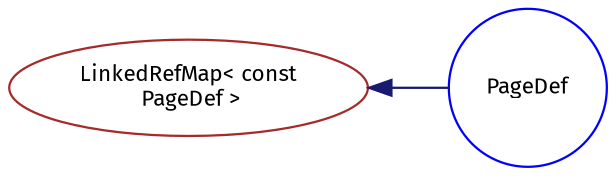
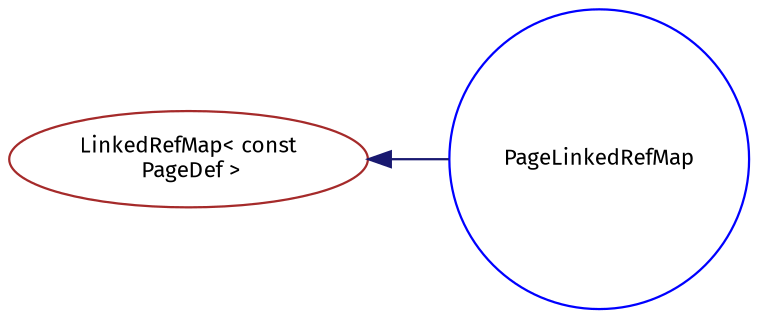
(528, 88) -> (599, 159)
